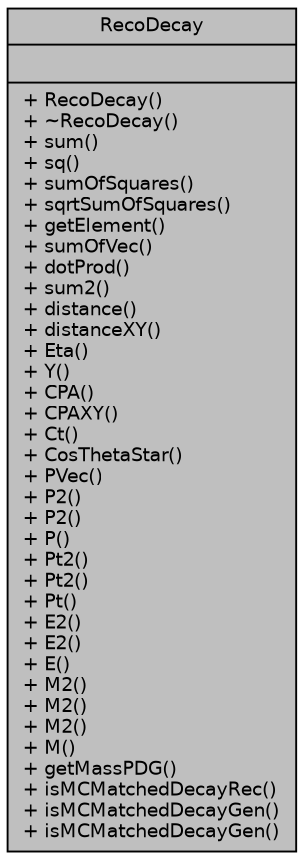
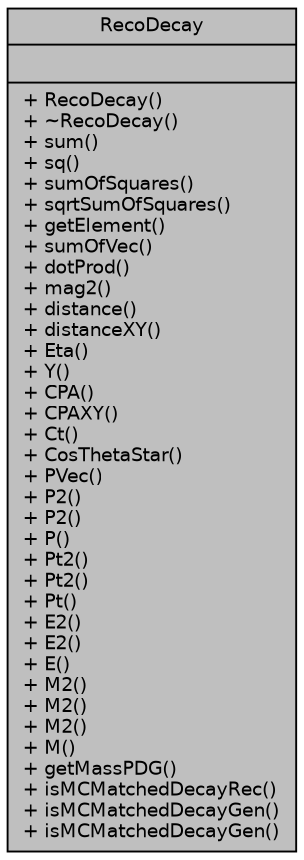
(66, 289) -> (67, 289)
